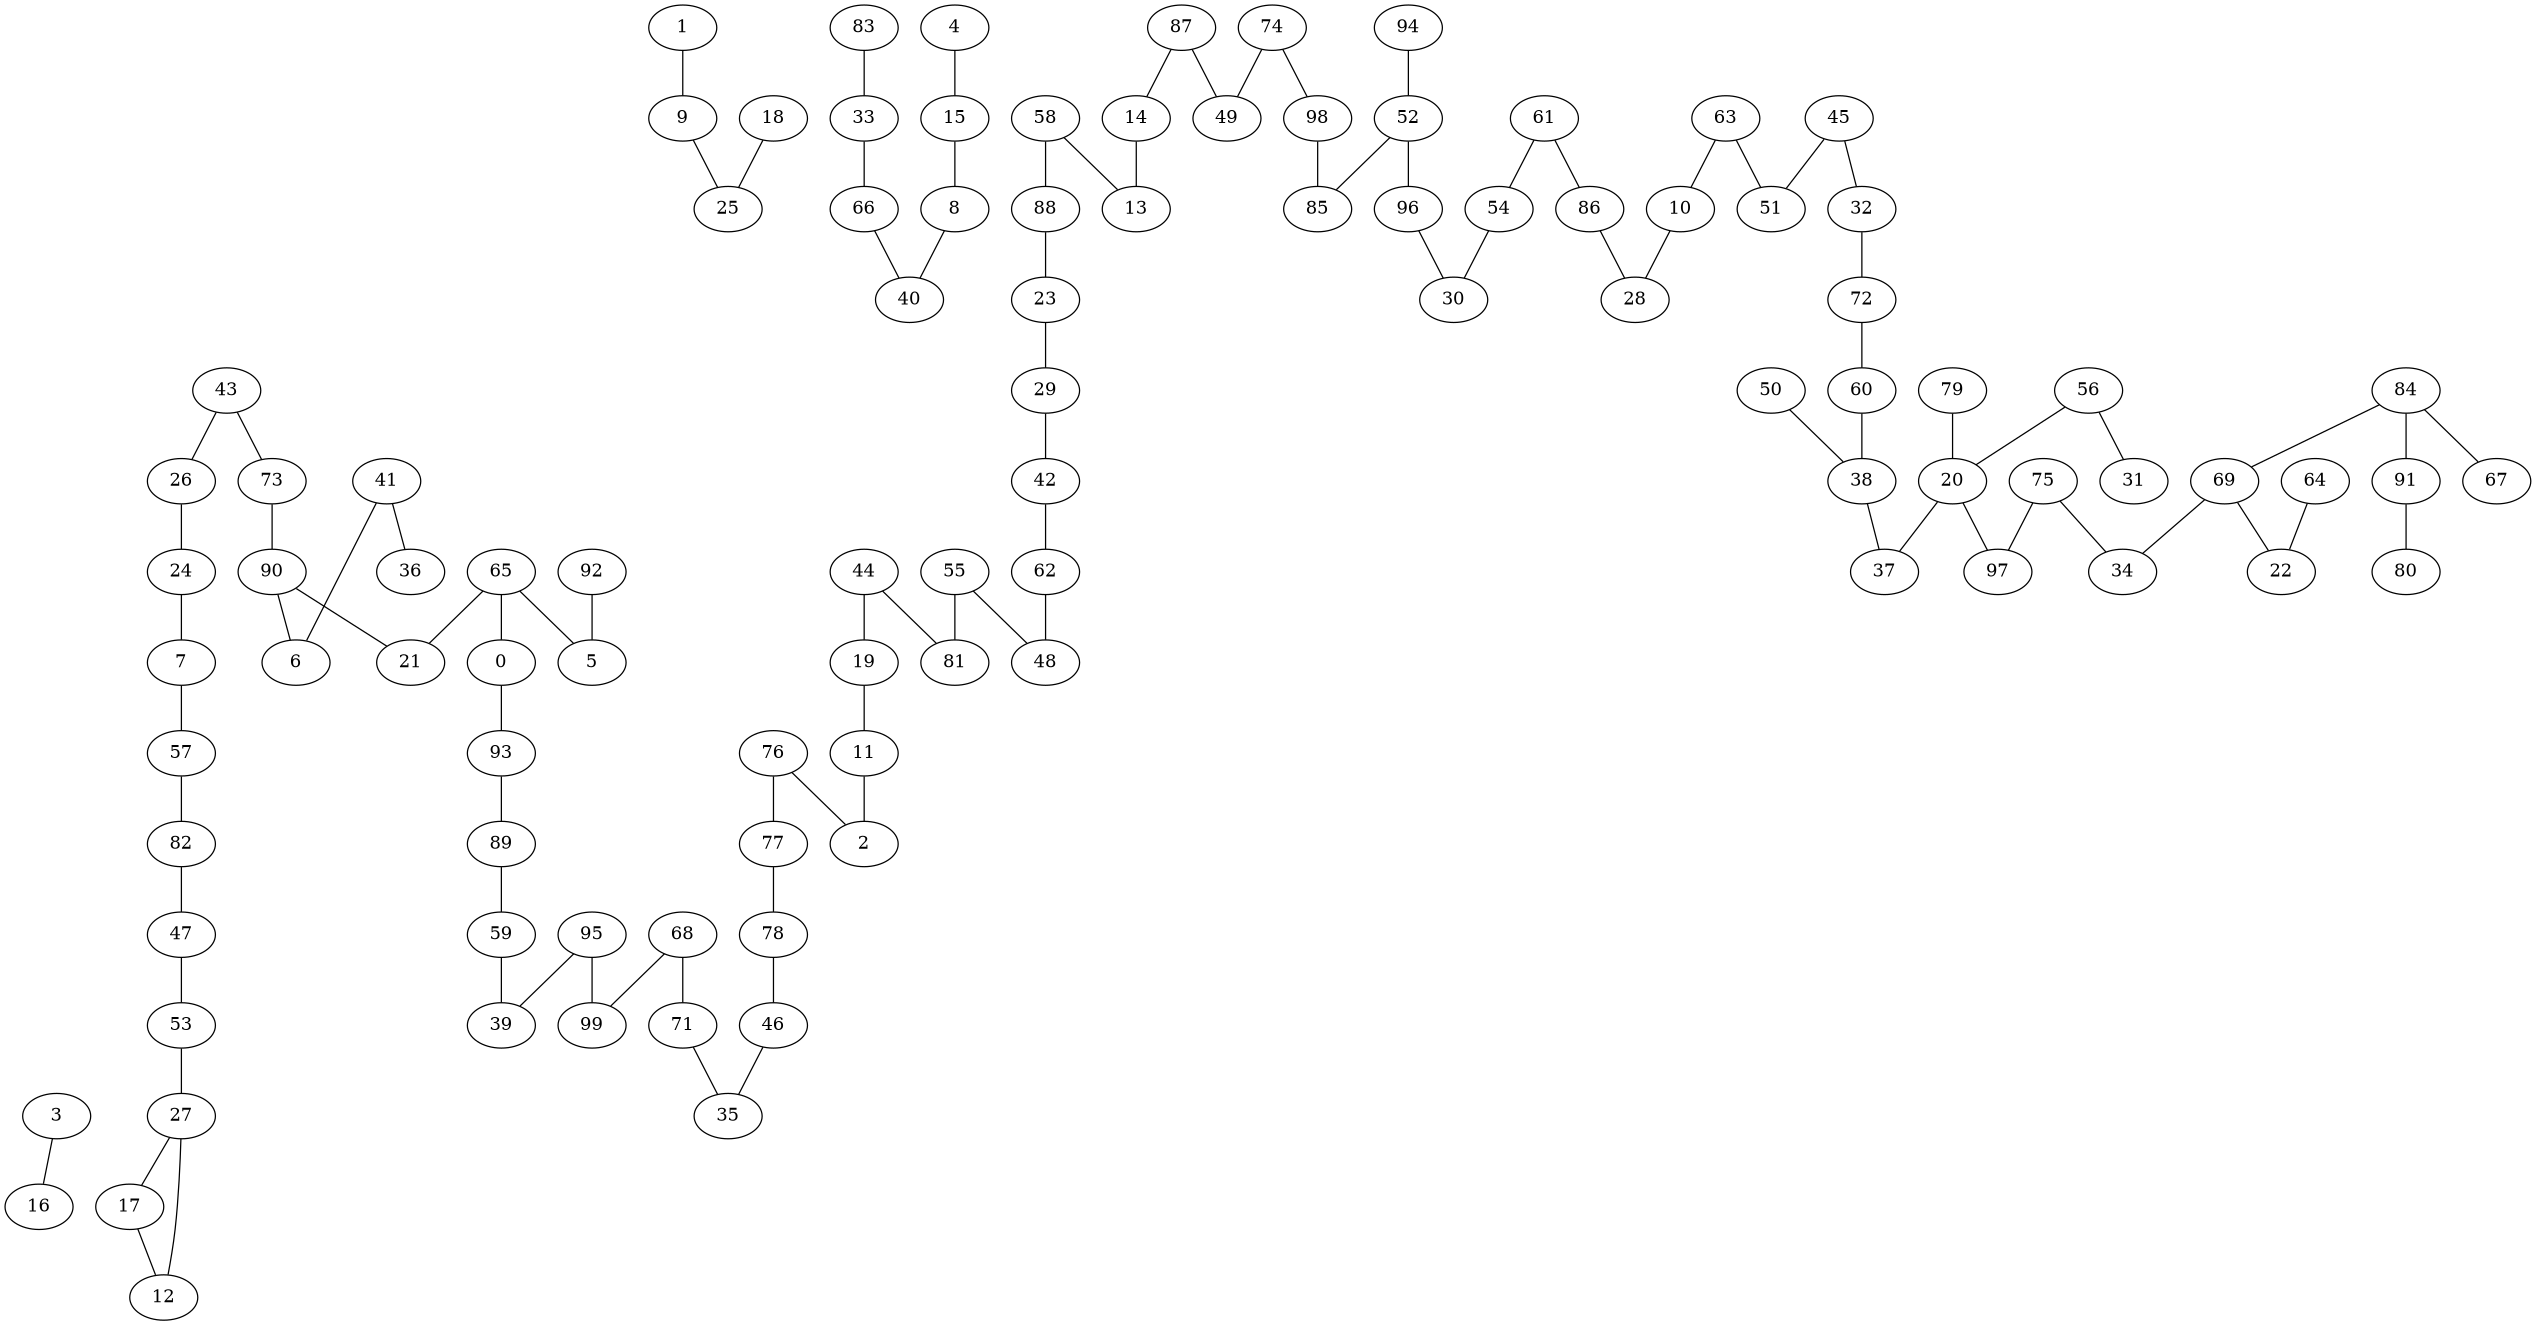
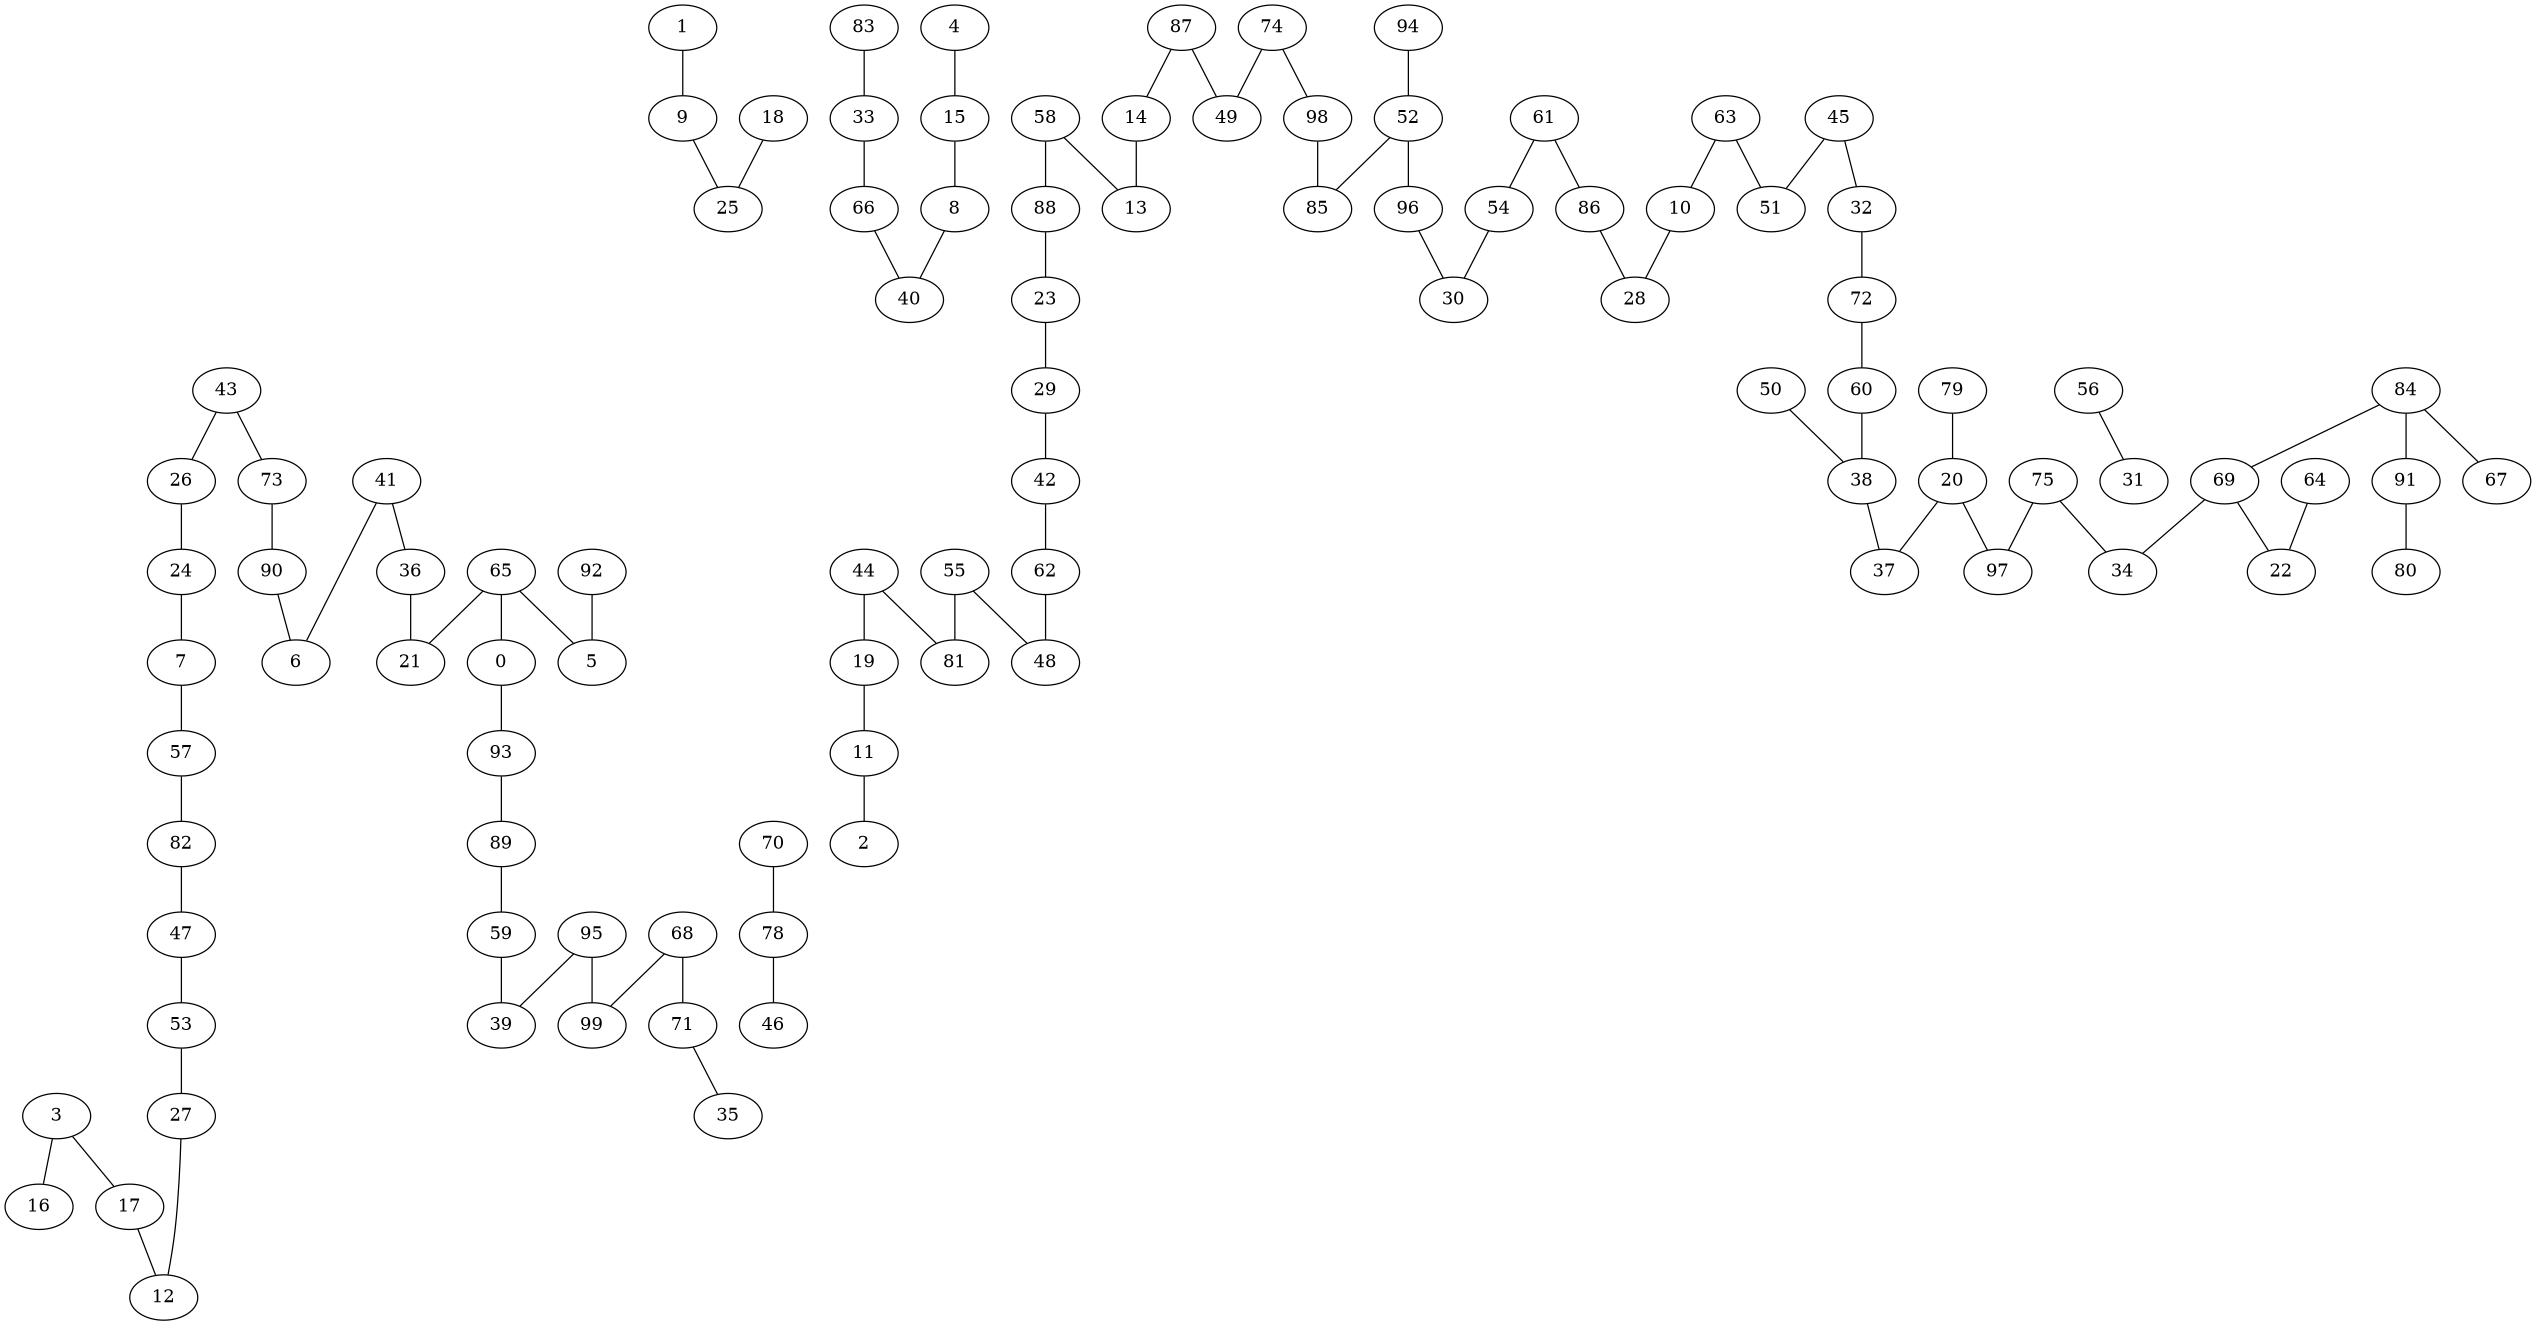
(2020, 436) -> none
(342, 617) -> (411, 617)
(773, 753) -> none
(773, 844) -> (773, 844)
(751, 1071) -> none
(156, 1162) -> (93, 1161)
